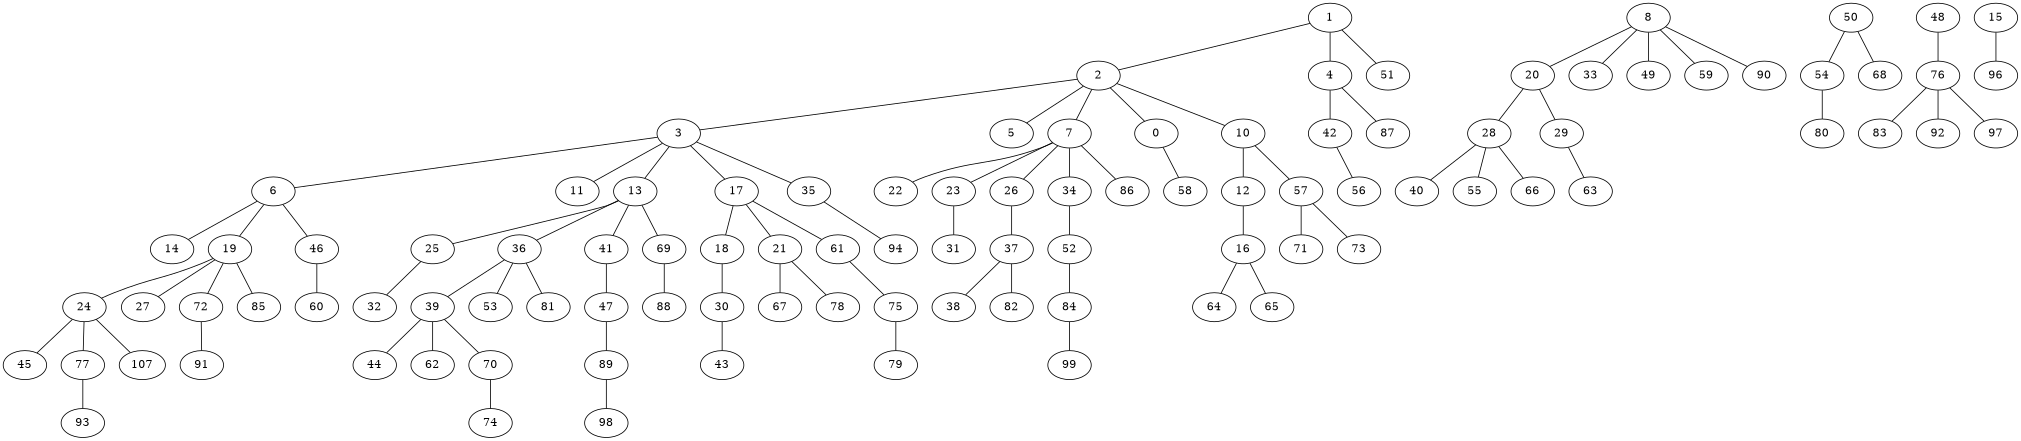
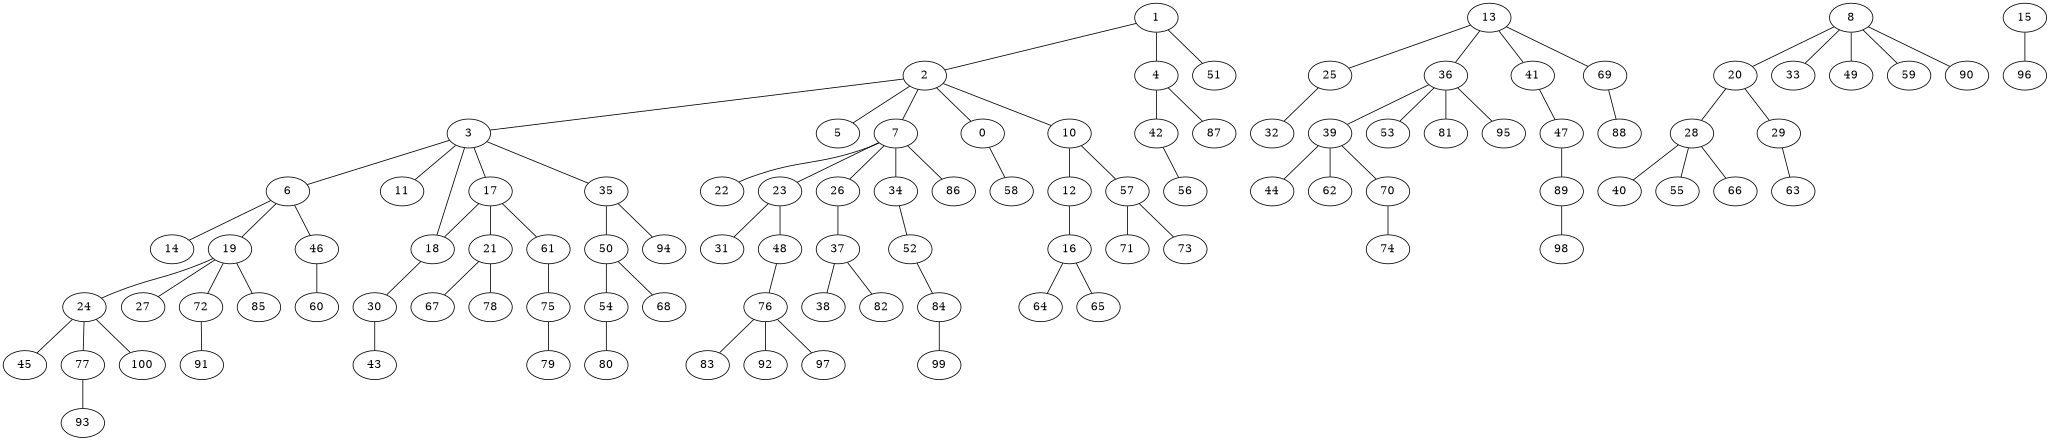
none -> (1504, 133)
(657, 162) -> (451, 191)
none -> (606, 220)
none -> (780, 220)
(142, 365) -> (142, 365)
